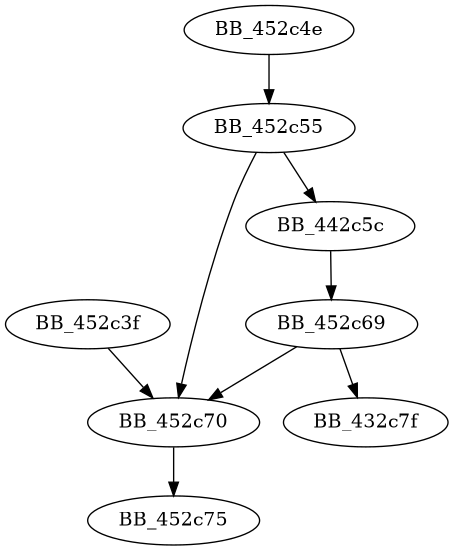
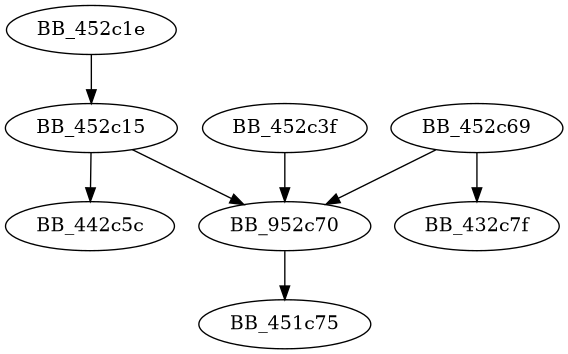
(269, 30) -> (91, 30)
(269, 128) -> (91, 128)
(331, 269) -> none
(174, 422) -> (285, 226)
(174, 520) -> (285, 324)
